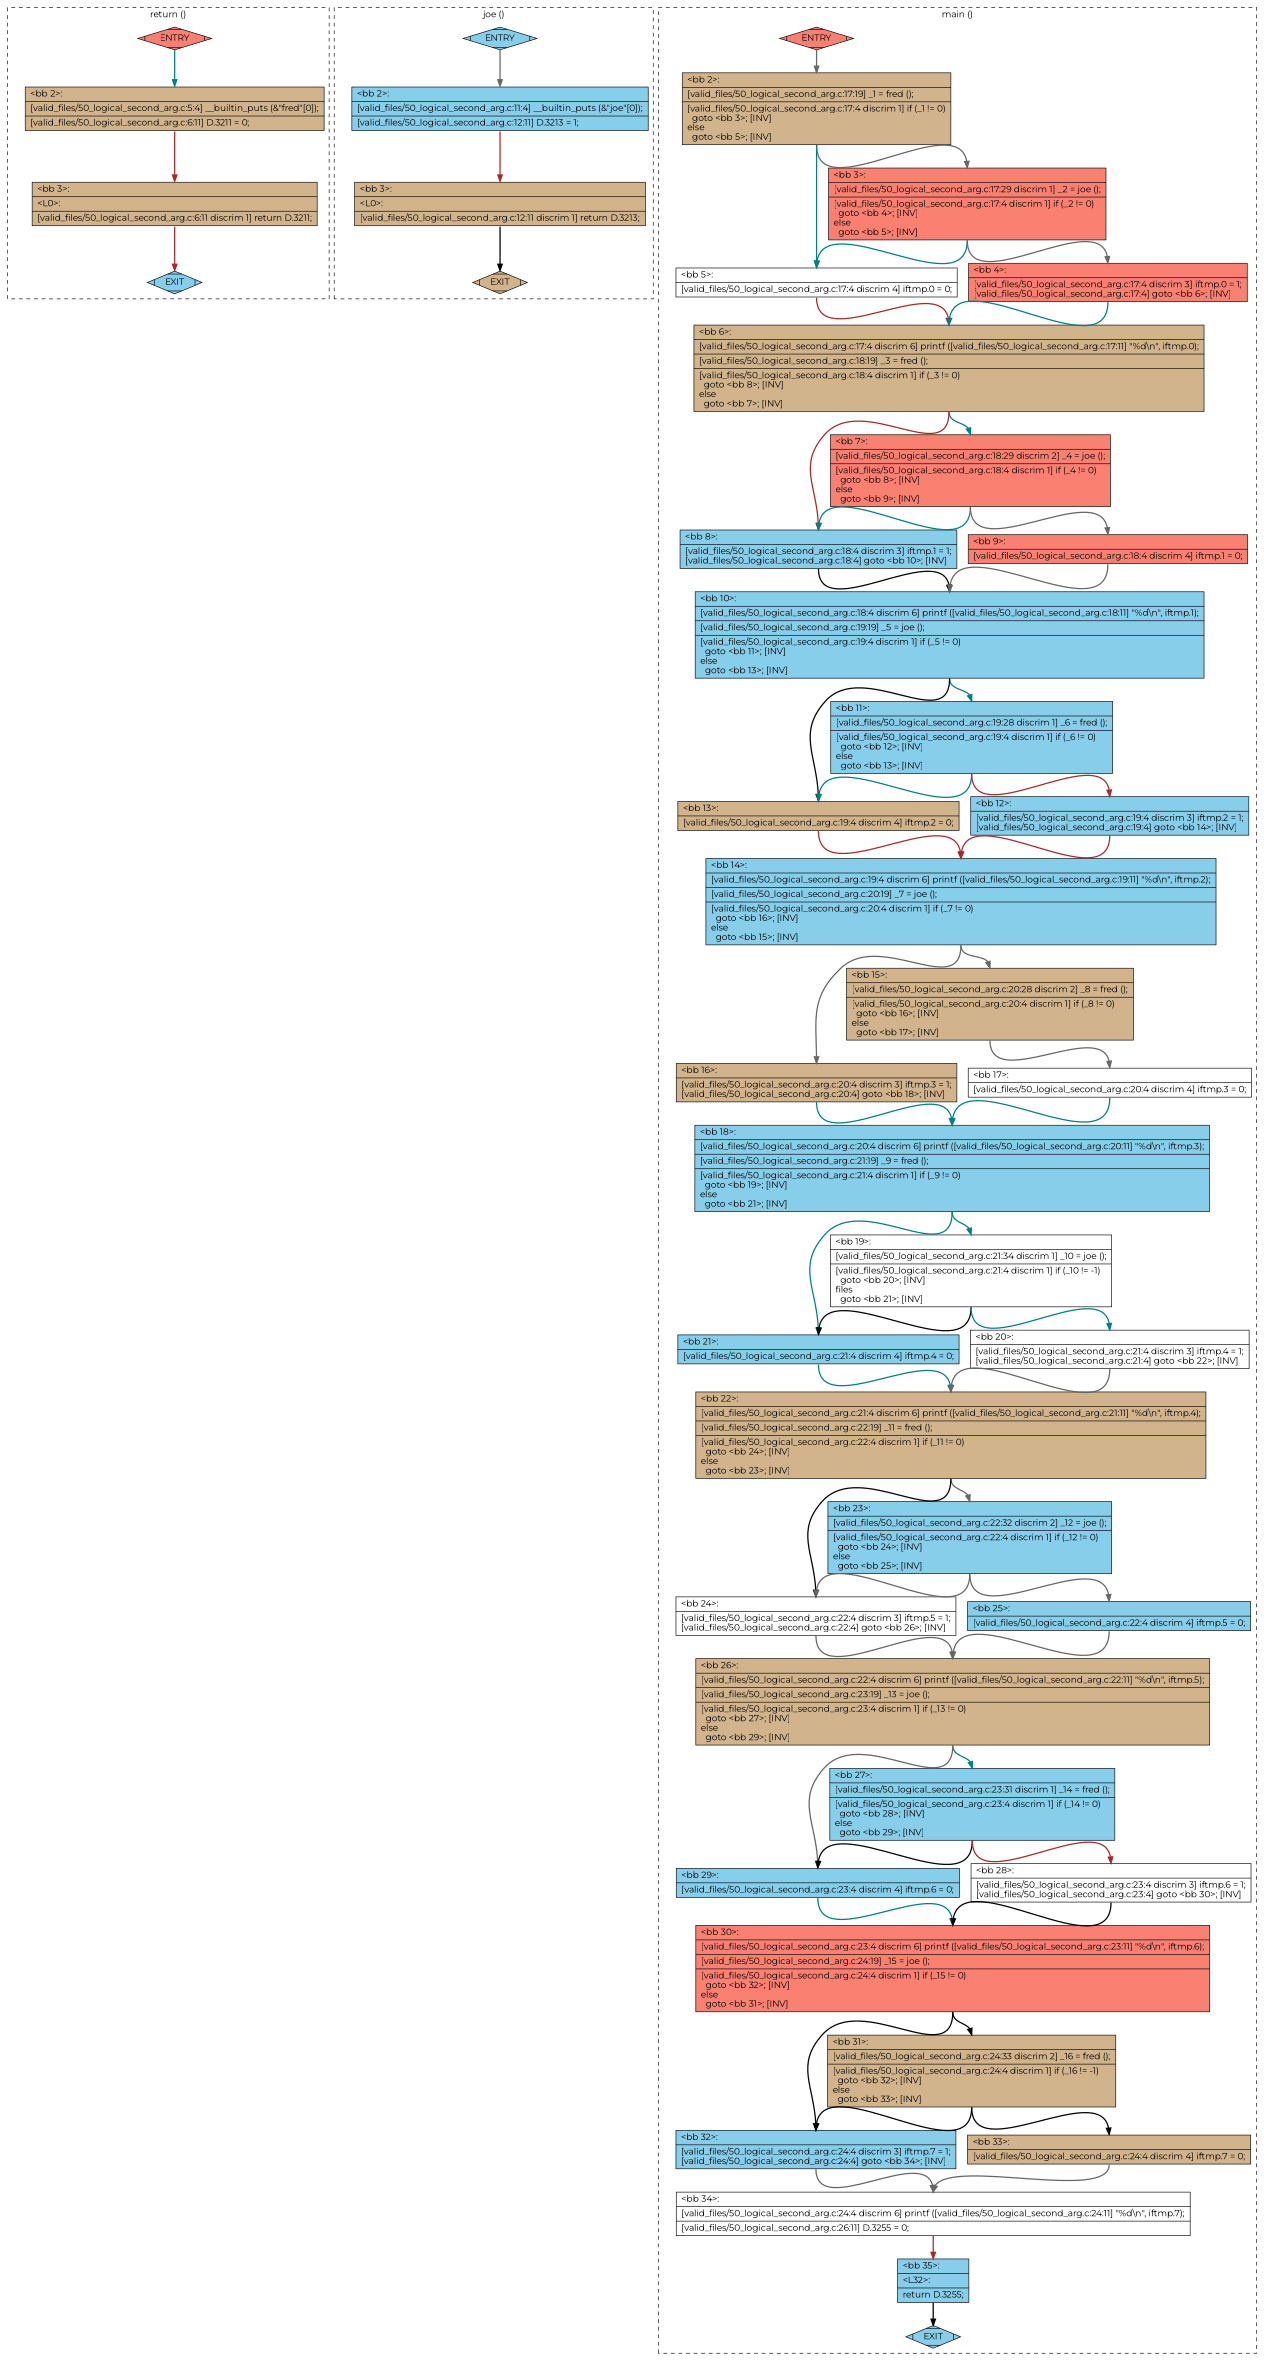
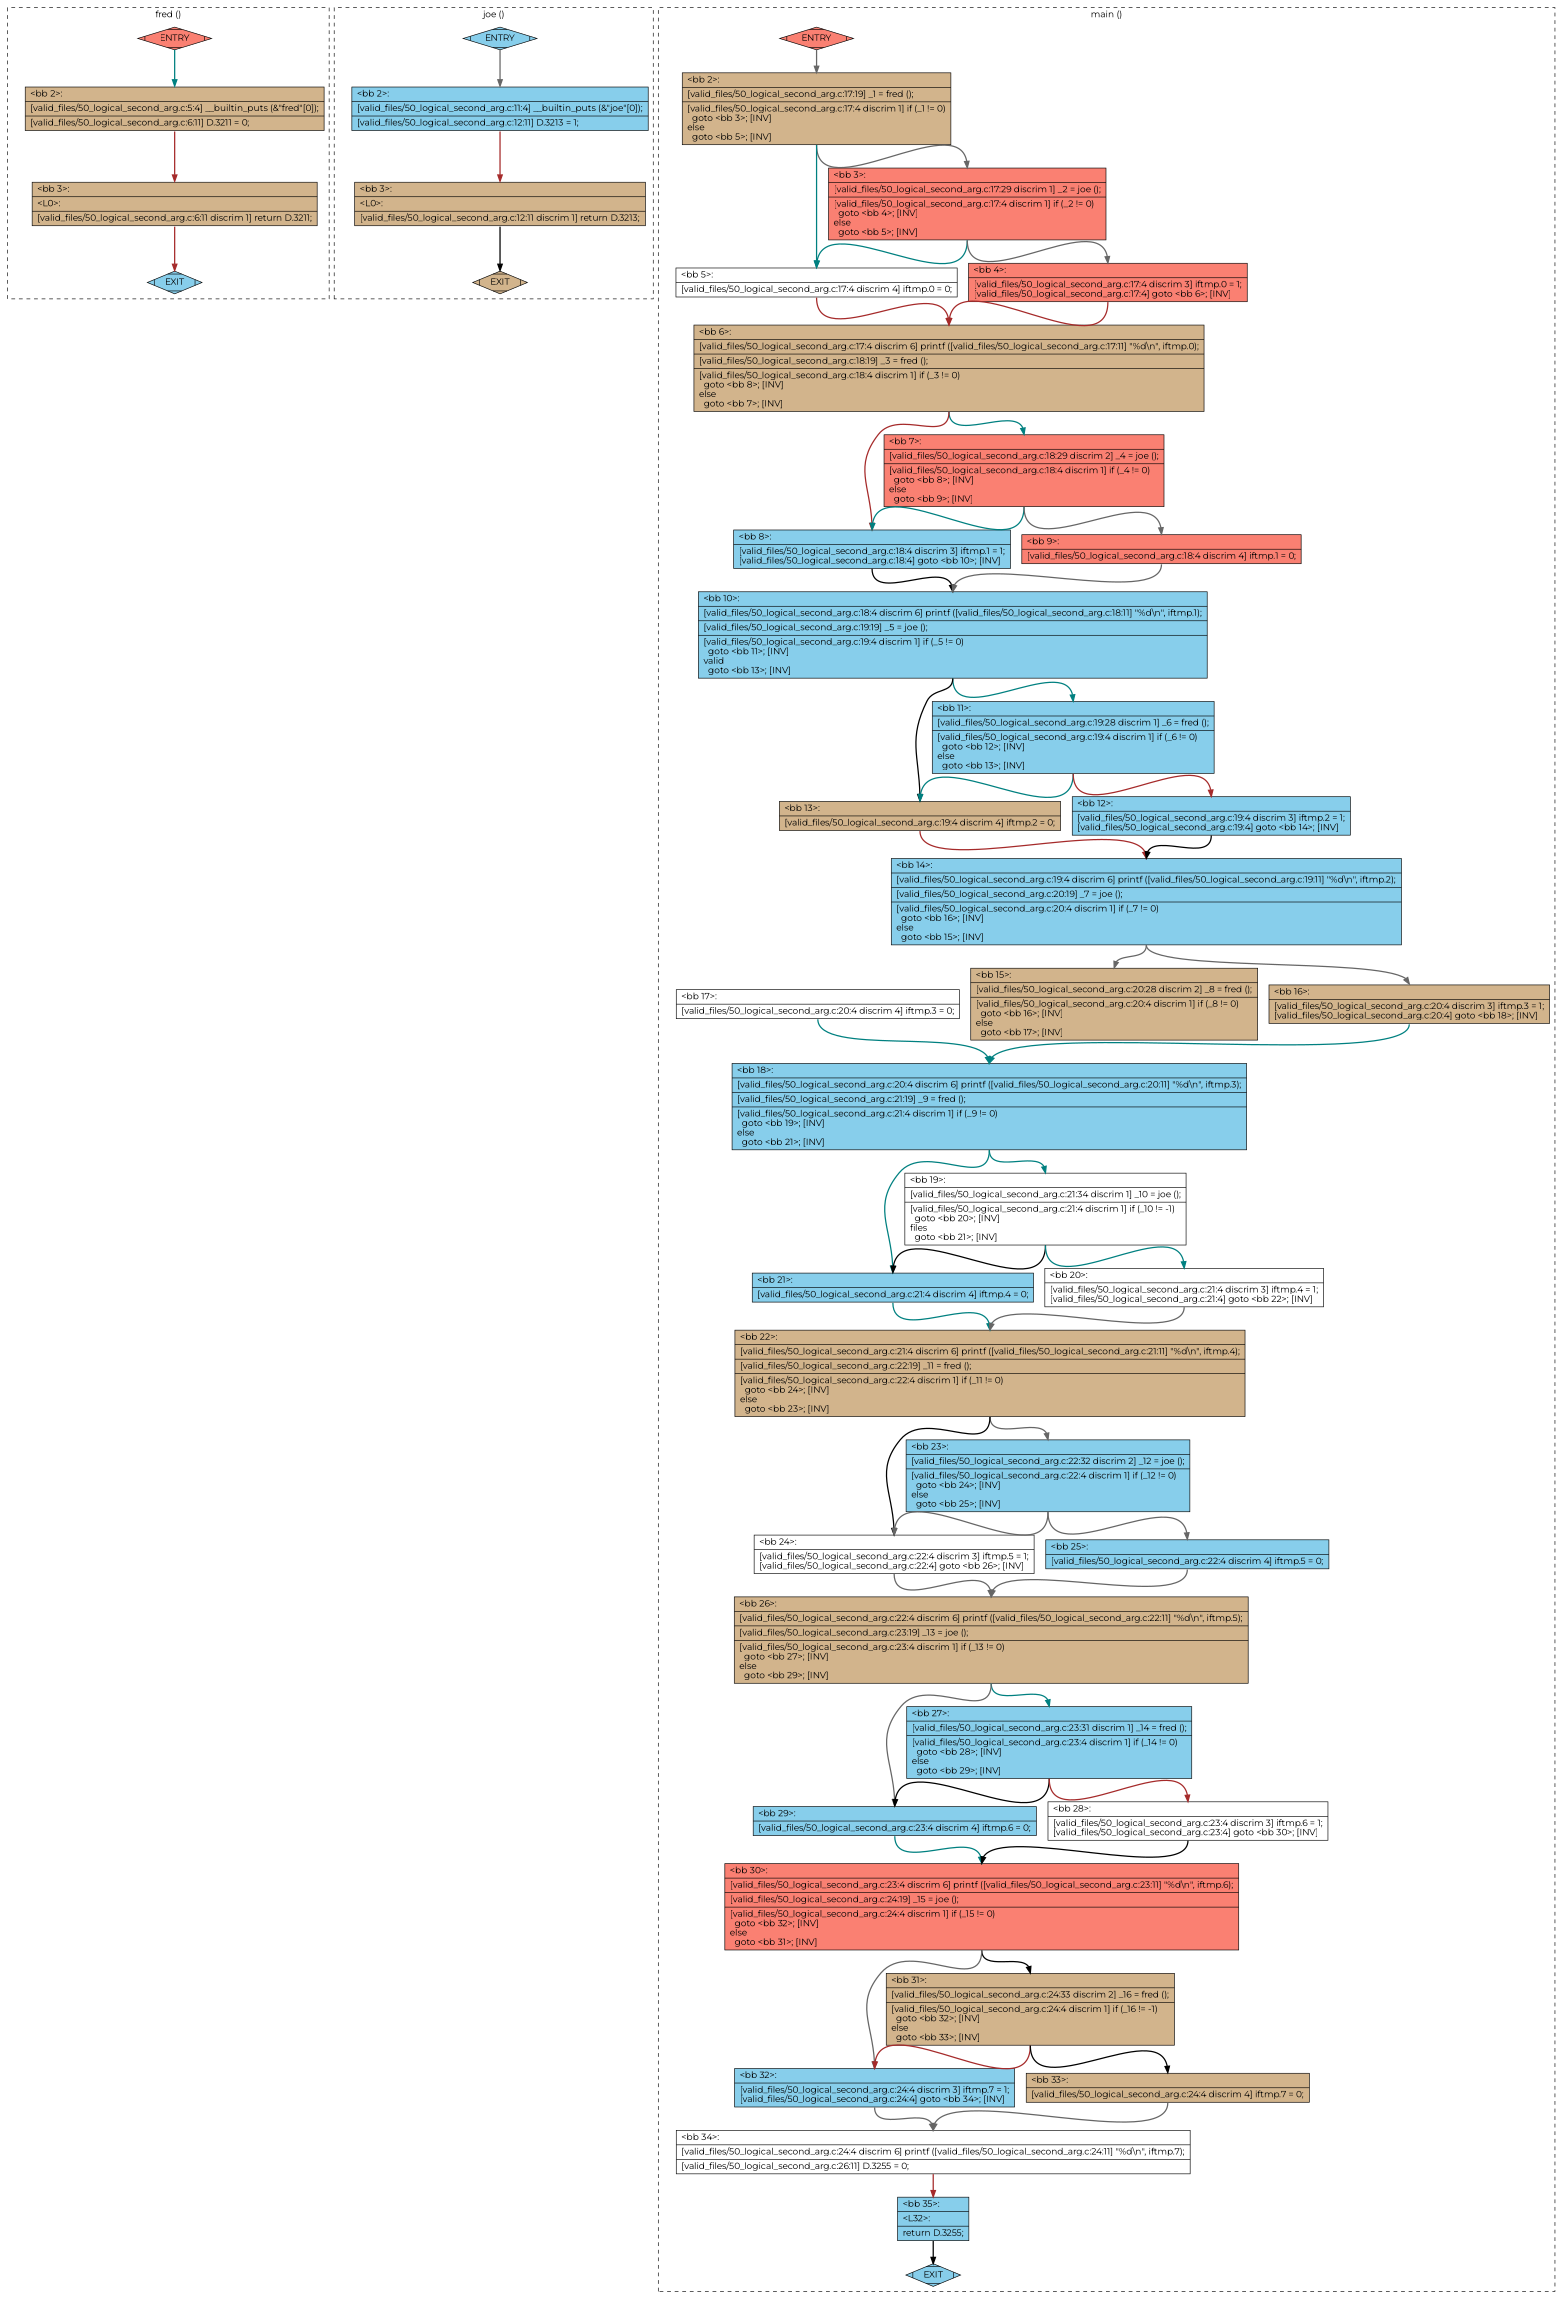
(168, 15) -> (168, 15)
(1031, 314) -> (1031, 314)
(709, 661) -> (714, 661)
(1038, 848) -> (1182, 847)
(1047, 1055) -> none
(847, 2023) -> (890, 1966)
(897, 2120) -> (955, 2058)
